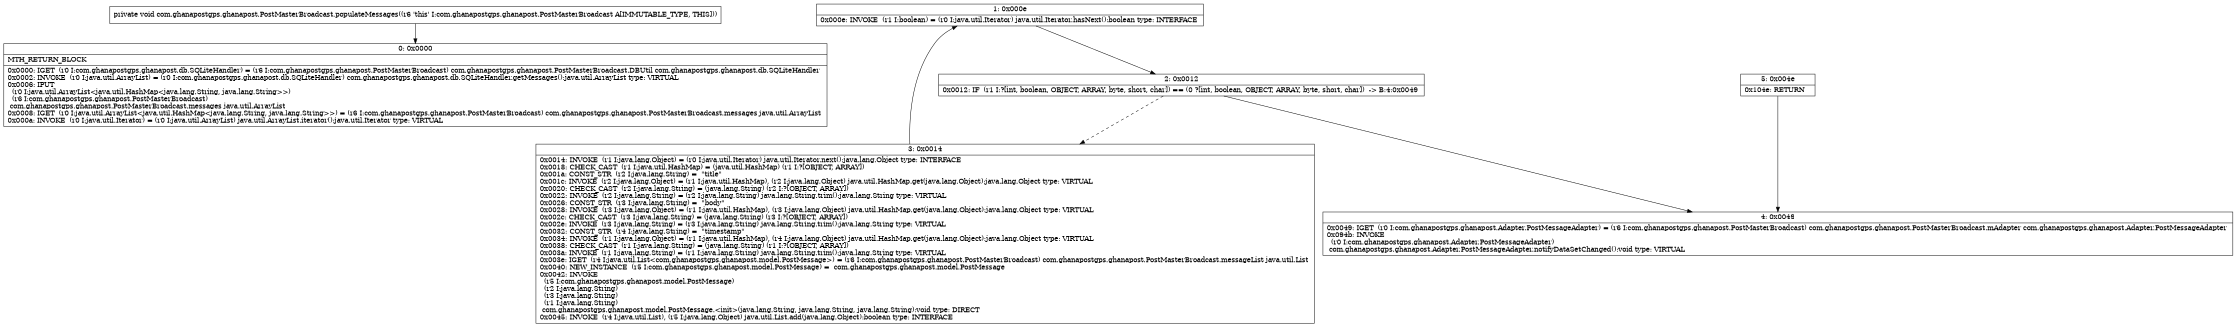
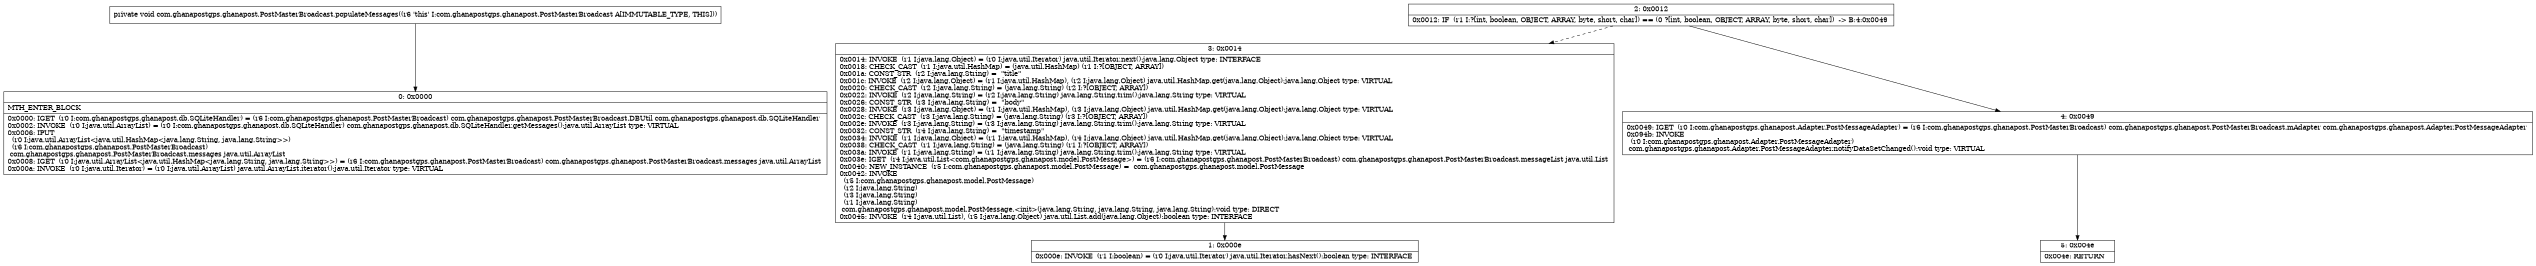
(1093, 49) -> none
(47, 60) -> (44, 108)
(1778, 90) -> (2078, 257)
(1778, 152) -> (2078, 195)
